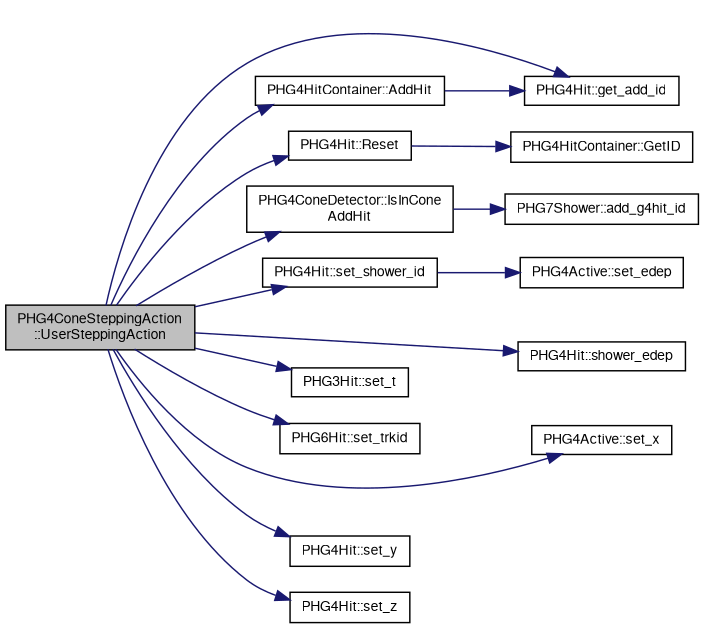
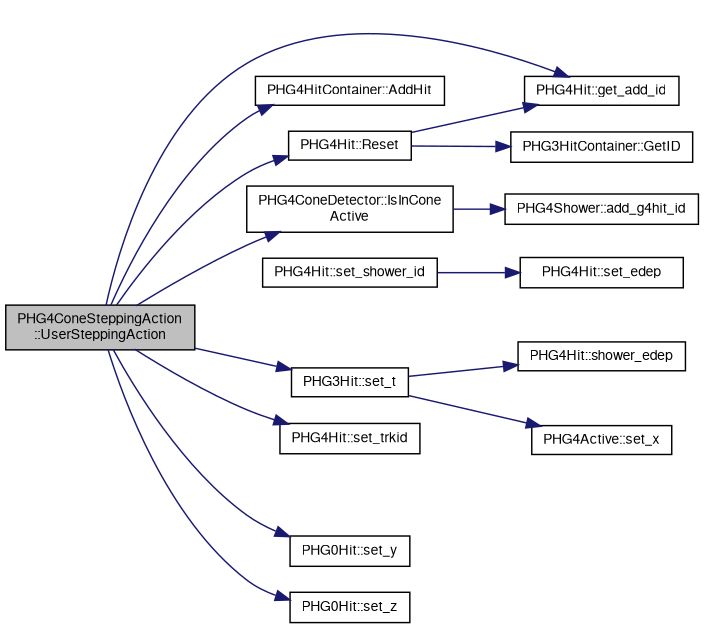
(477, 91) -> (468, 120)
(602, 147) -> (602, 147)
(350, 209) -> (350, 209)
(602, 209) -> (602, 209)
(602, 273) -> (602, 273)
(233, 298) -> none
(349, 342) -> (456, 371)
(350, 439) -> (350, 439)
(309, 483) -> (468, 409)
(350, 551) -> (350, 551)
(350, 607) -> (350, 607)
